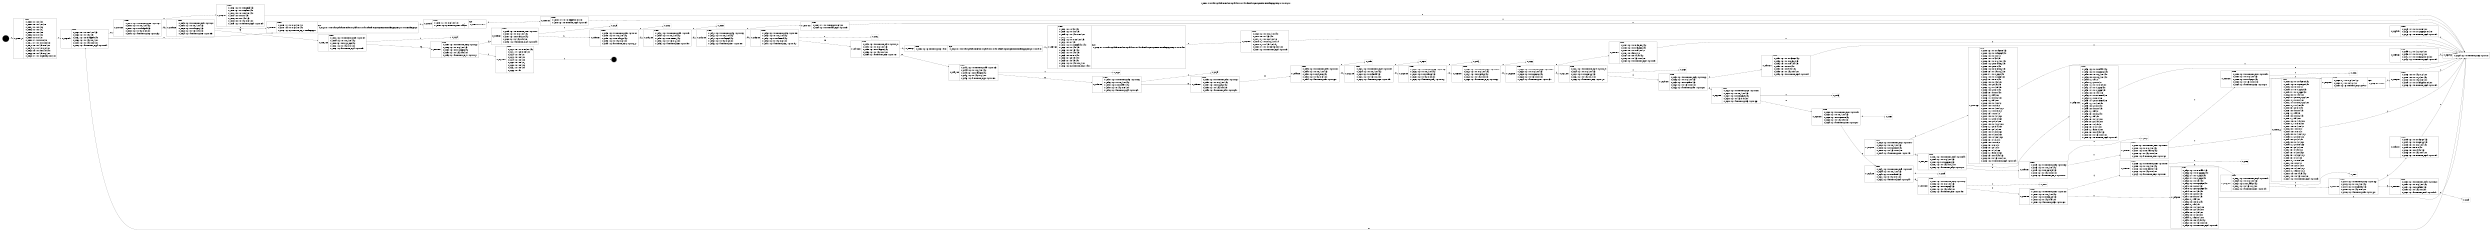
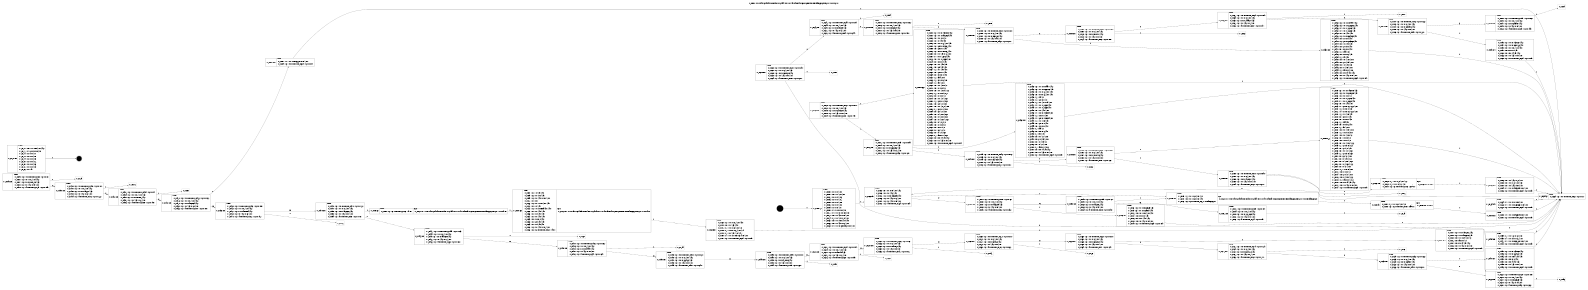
(455, 50) -> none
(1785, 106) -> (1118, 227)
